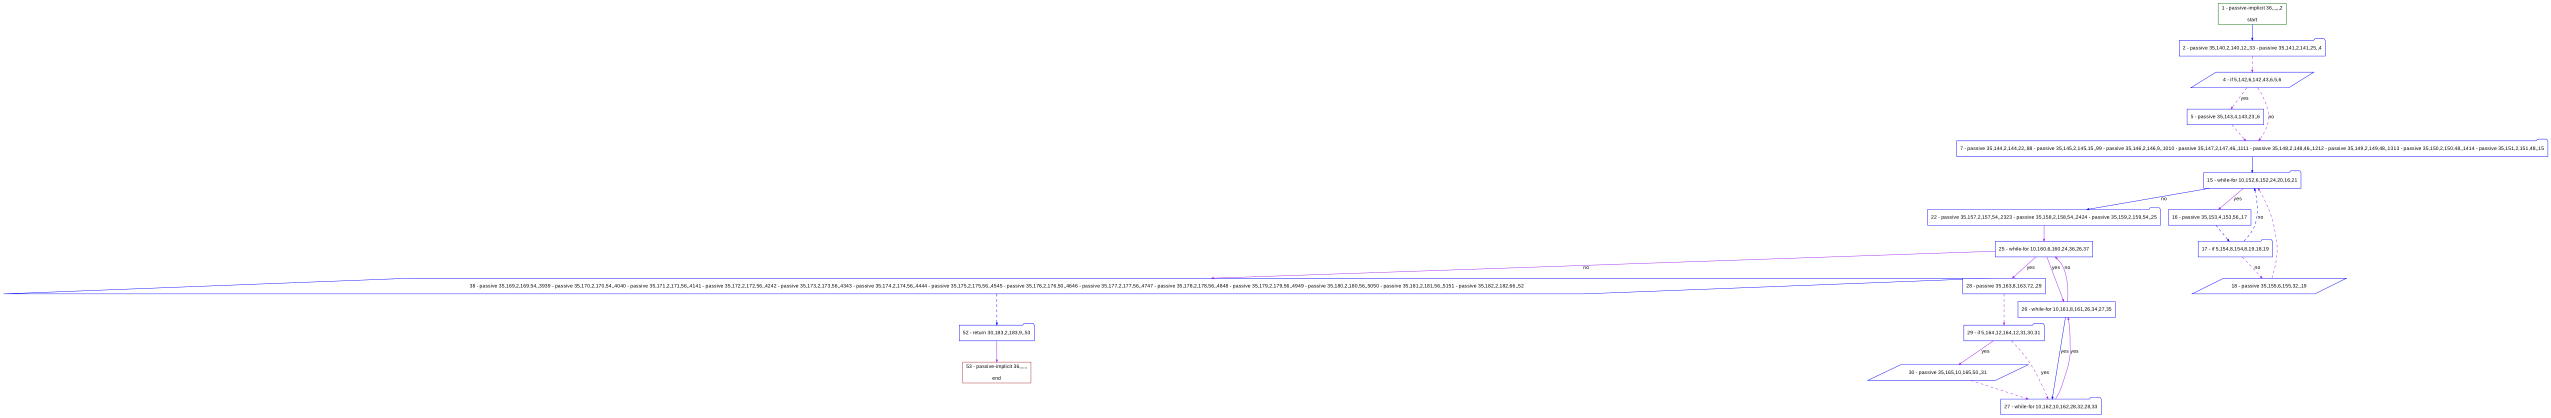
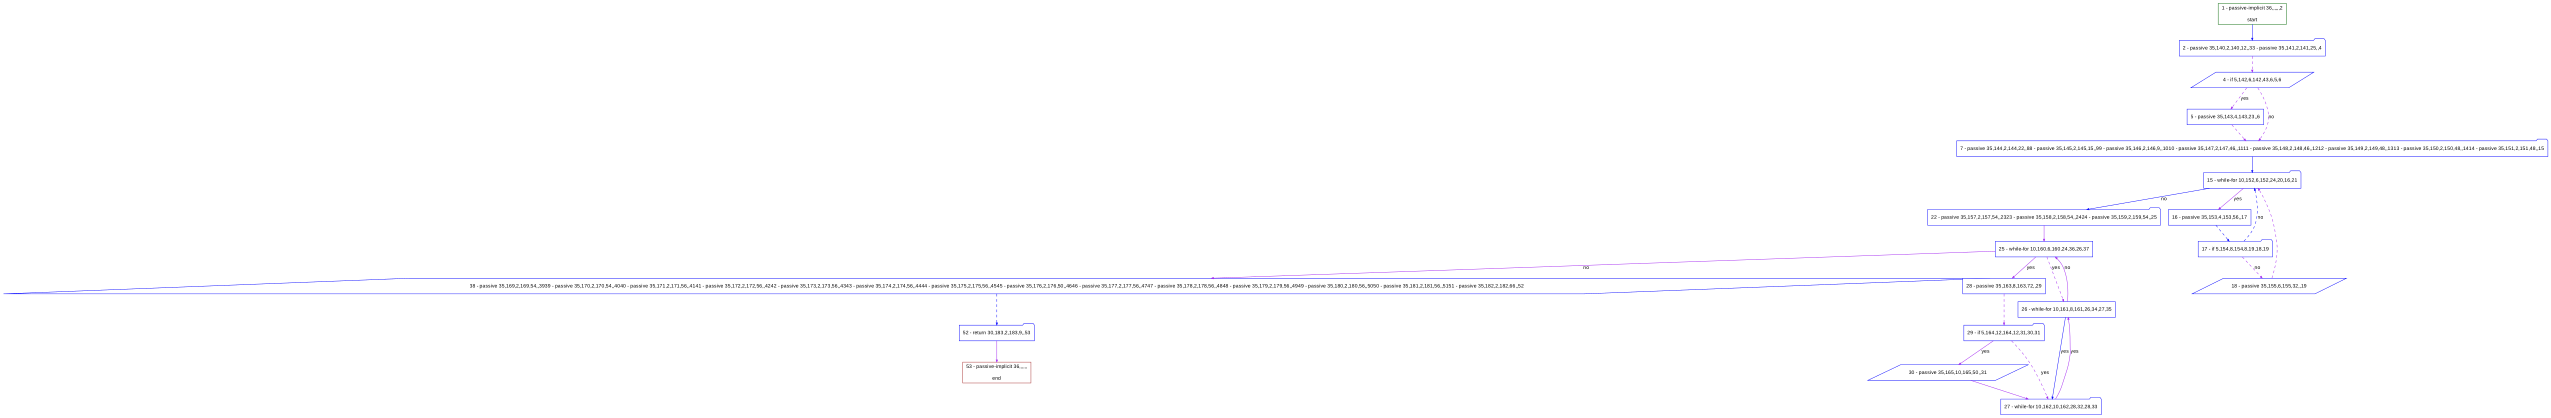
(2055, 278) -> (2055, 278)
(1998, 389) -> (1998, 389)
